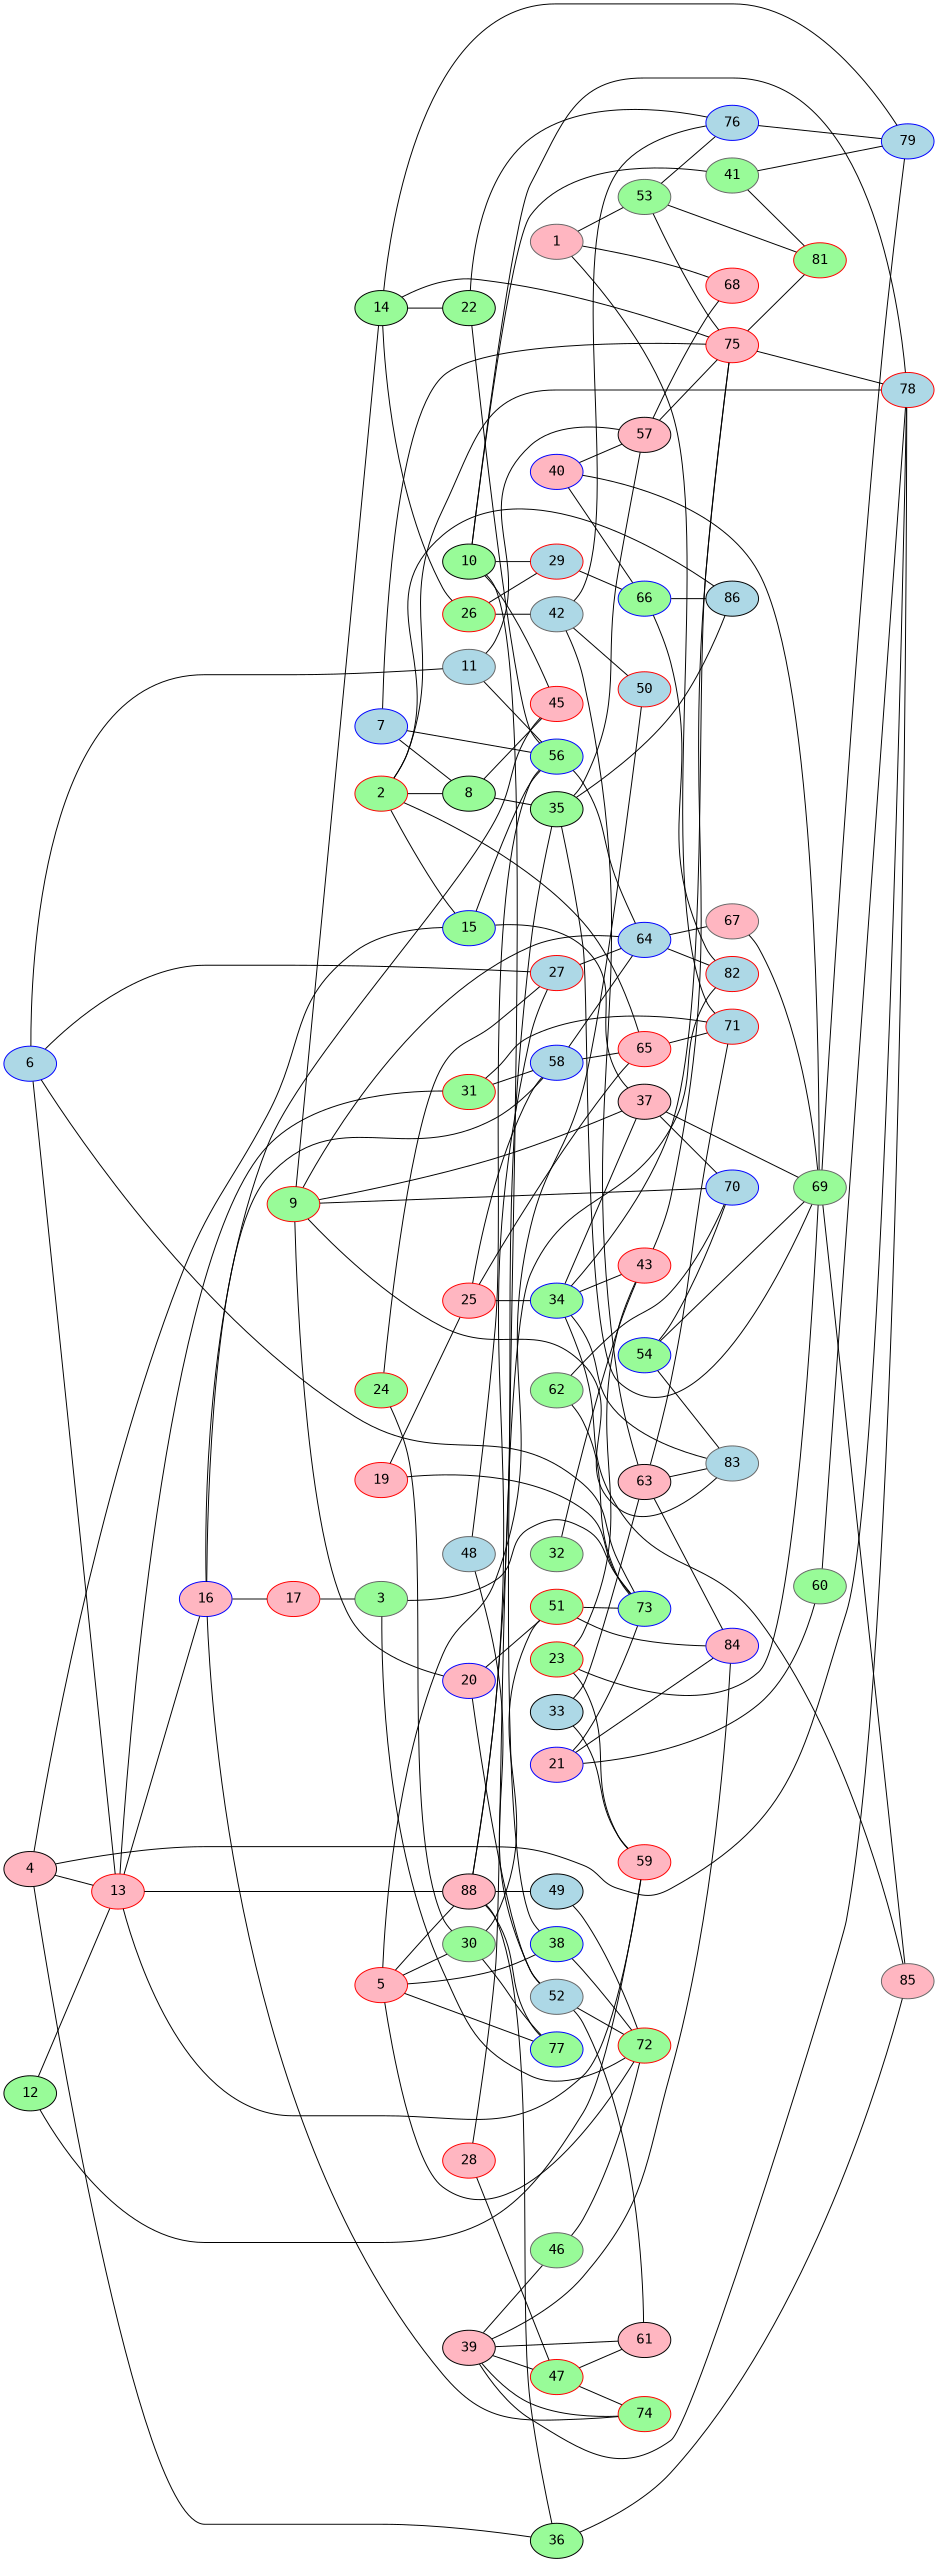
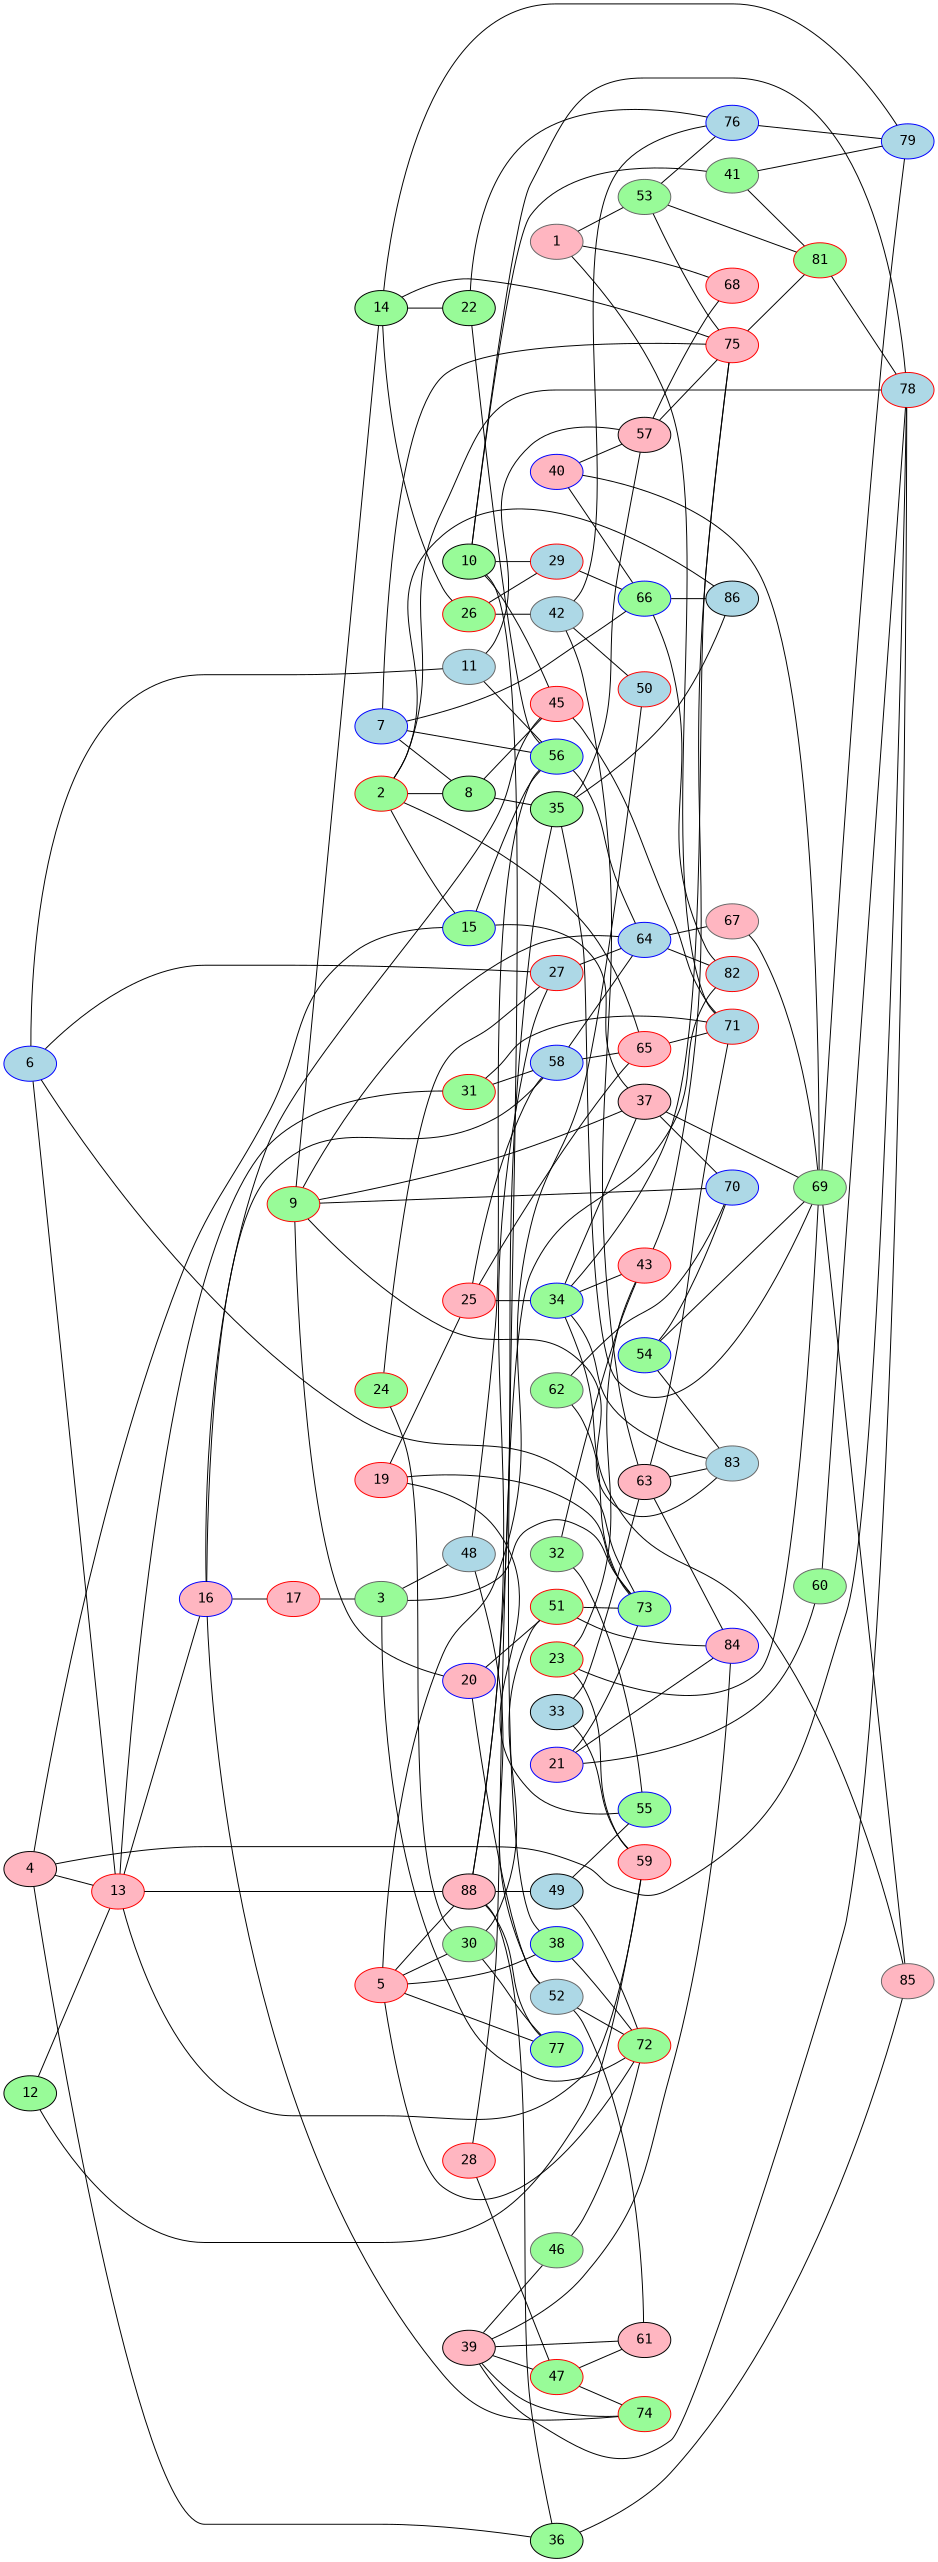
(820, 368) -> (864, 325)
none -> (528, 677)
none -> (650, 863)
none -> (425, 1577)
none -> (644, 1810)
